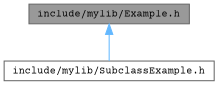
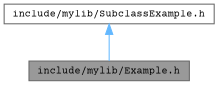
(109, 48) -> (109, 48)
